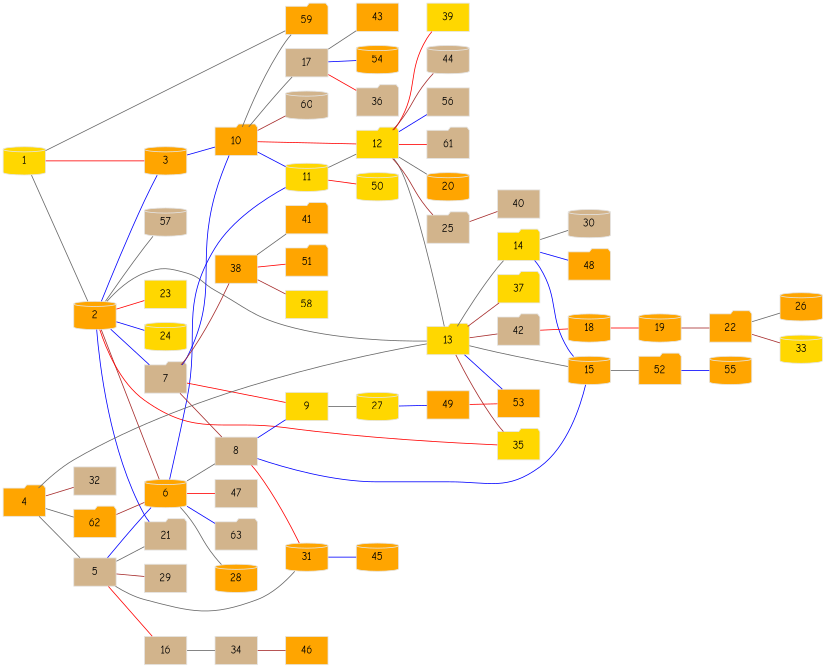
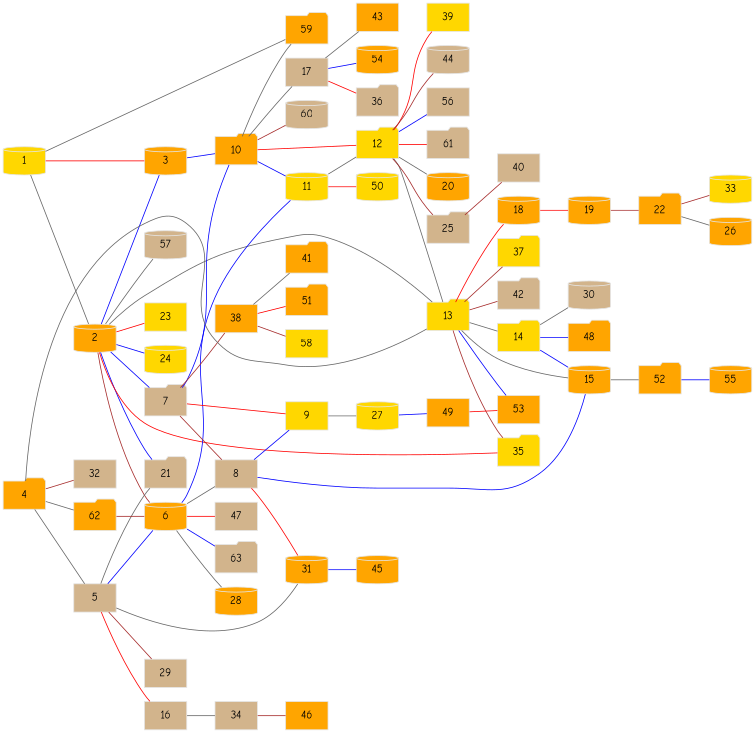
(553, 330) -> (477, 262)
